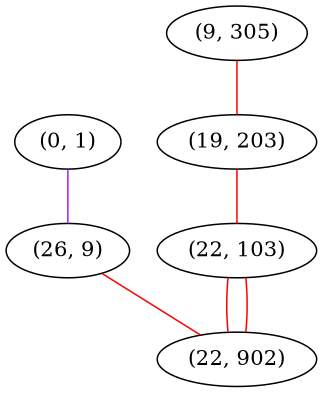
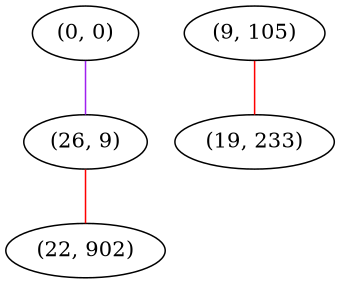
(237, 33) -> (255, 33)
(68, 142) -> (86, 33)
(237, 142) -> (255, 142)
(237, 251) -> none
